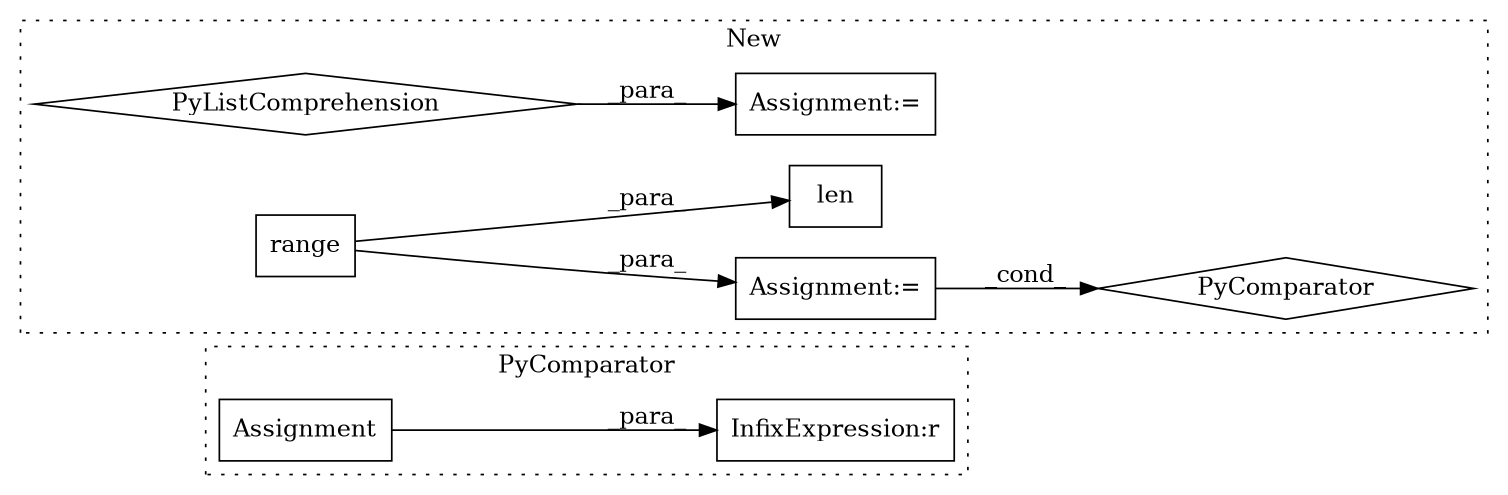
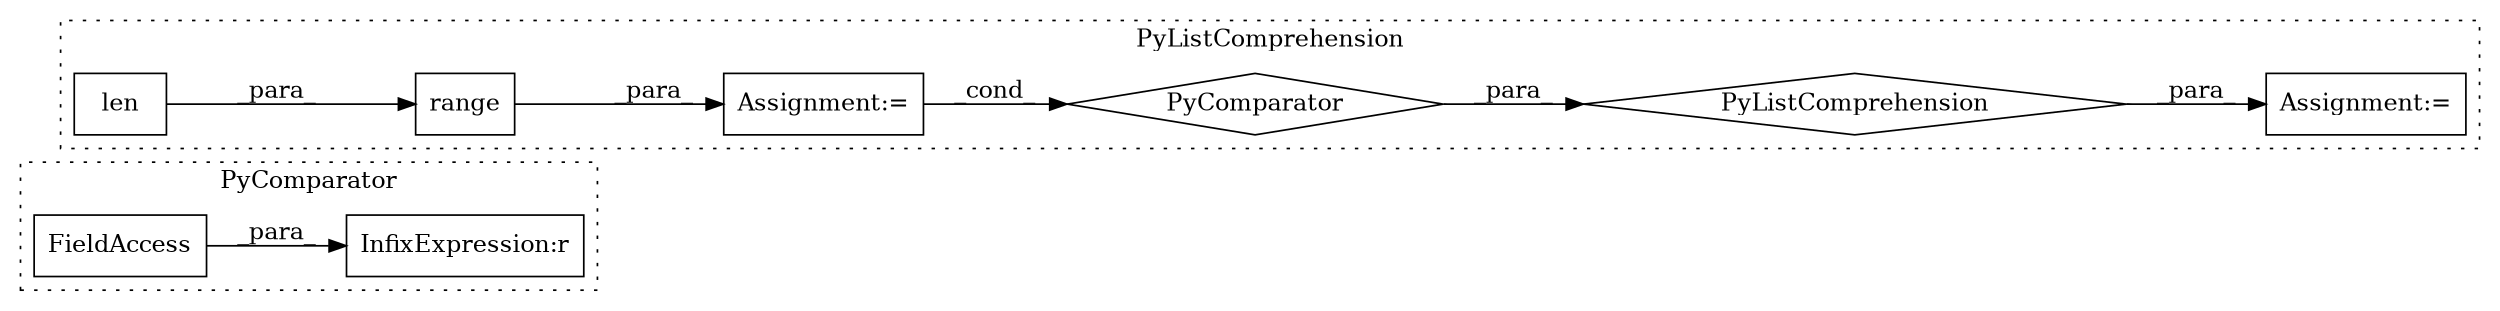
(754, 40) -> (1270, 40)
none -> (1505, 104)
(564, 222) -> (282, 104)
(306, 430) -> (120, 246)
